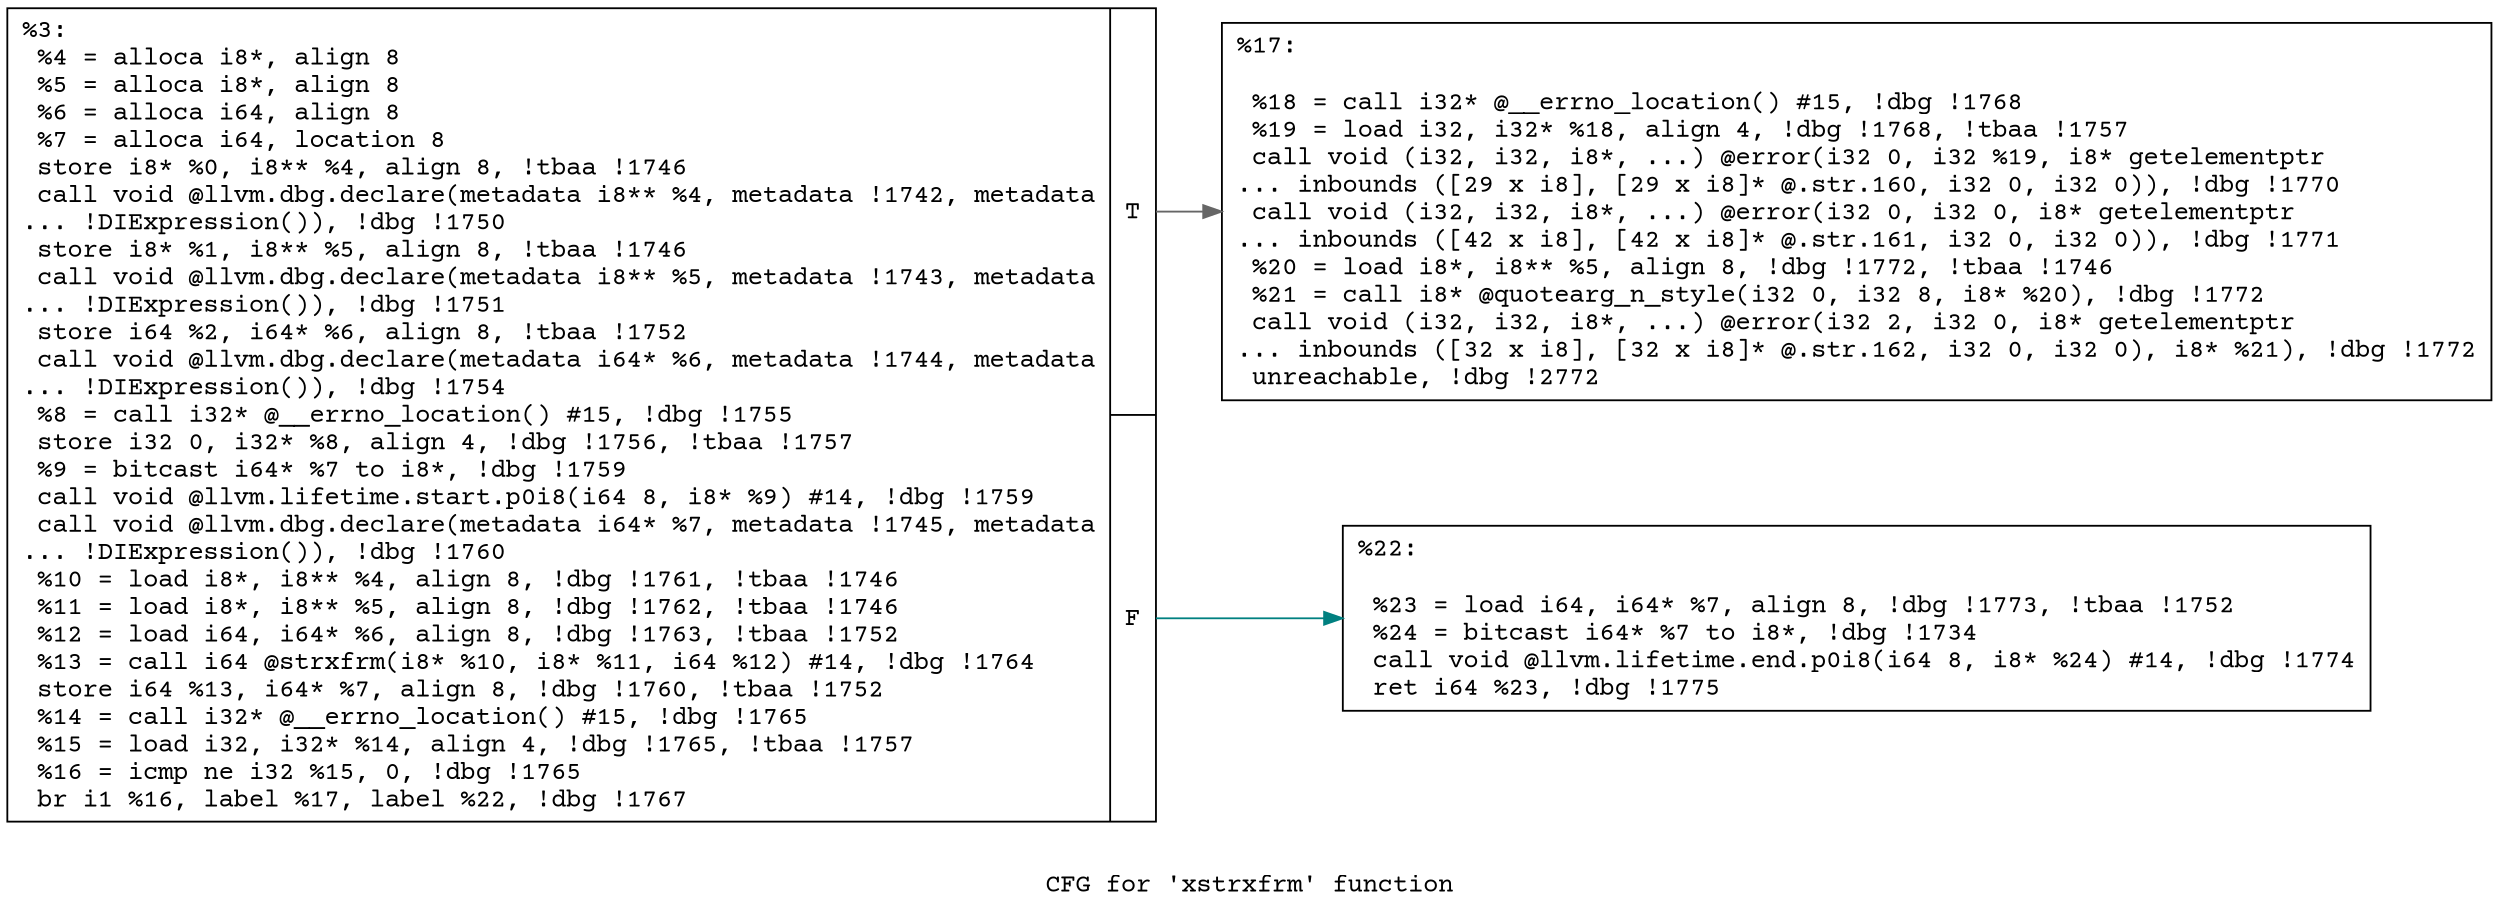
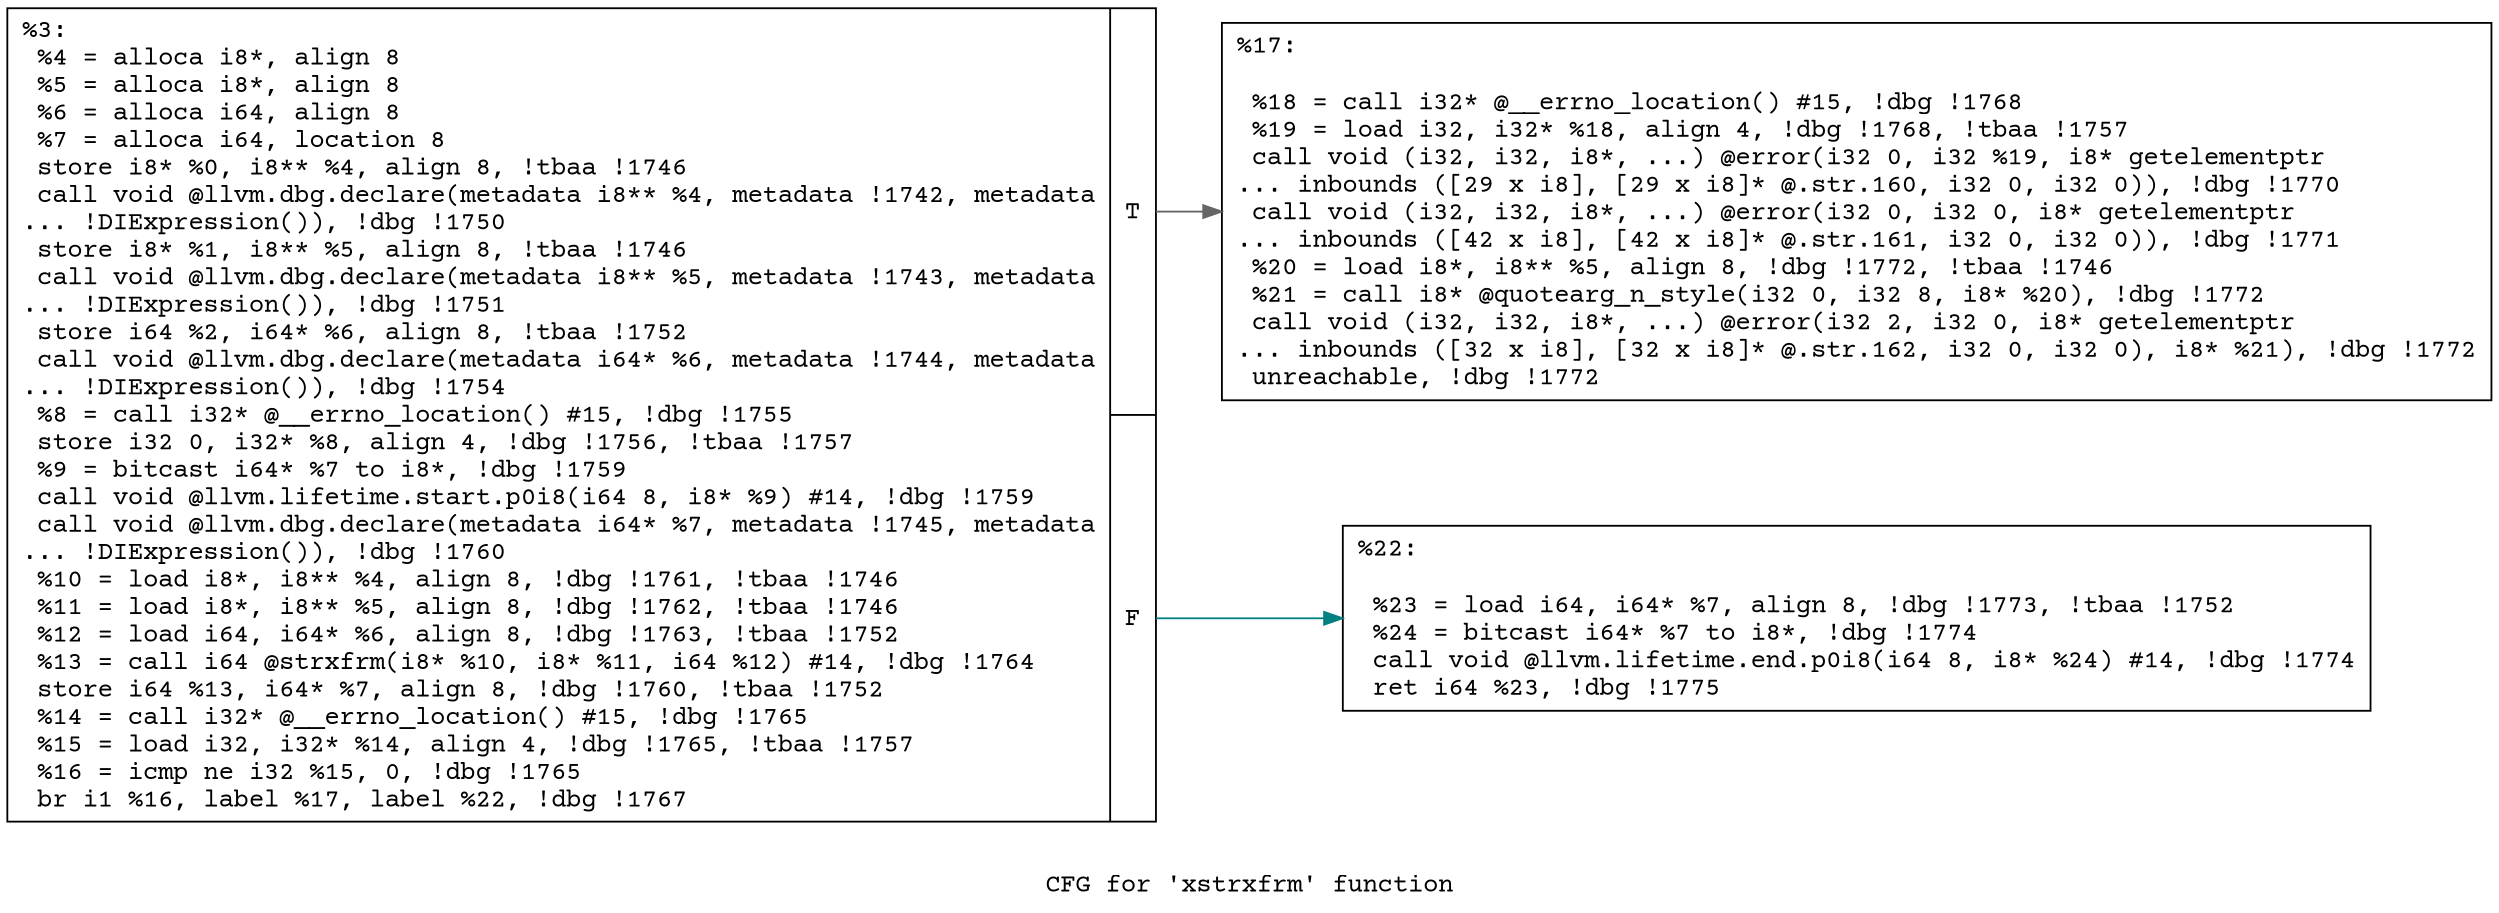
(1419, 376) -> (1419, 376)
(1668, 632) -> (1668, 632)
